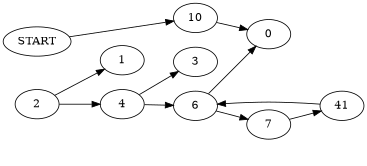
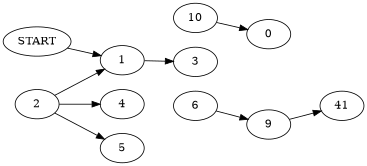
(117, 30) -> (80, 51)
(229, 73) -> none
(155, 85) -> (155, 61)
(273, 102) -> none
(155, 105) -> none
(269, 125) -> (269, 125)
none -> (122, 148)
